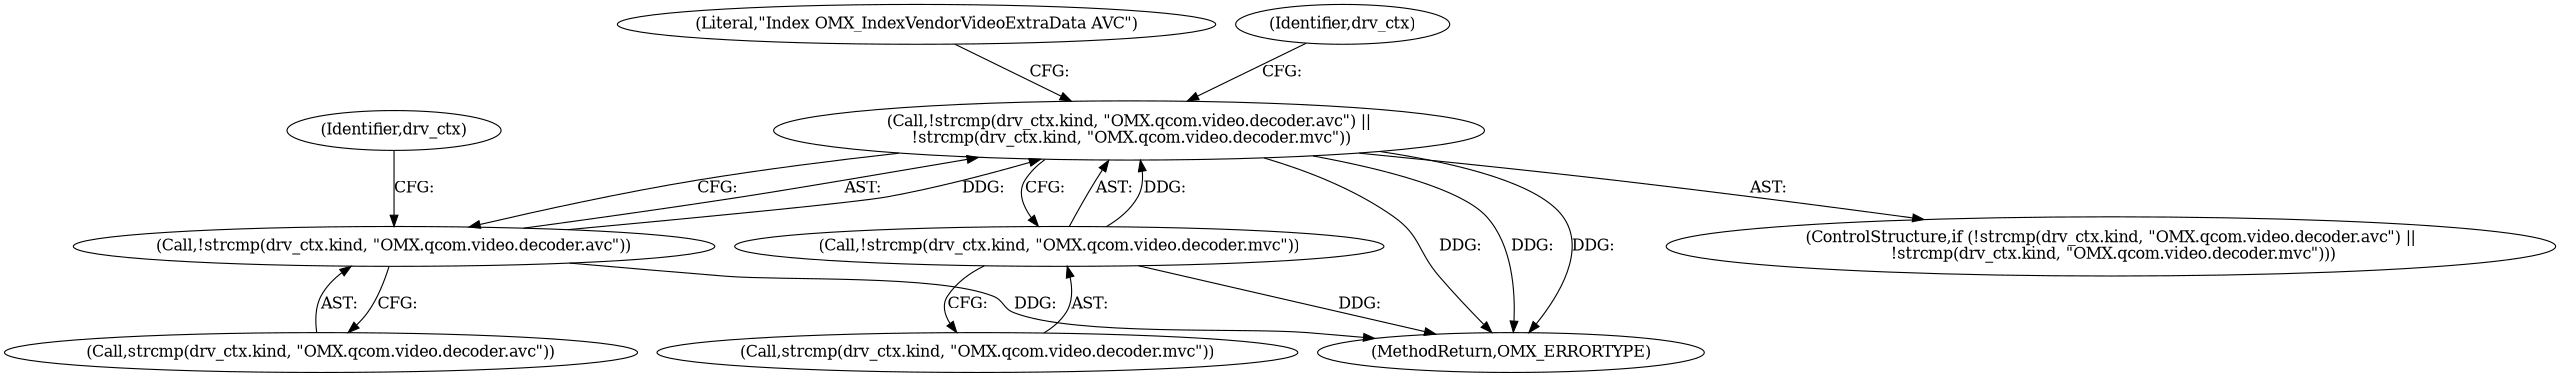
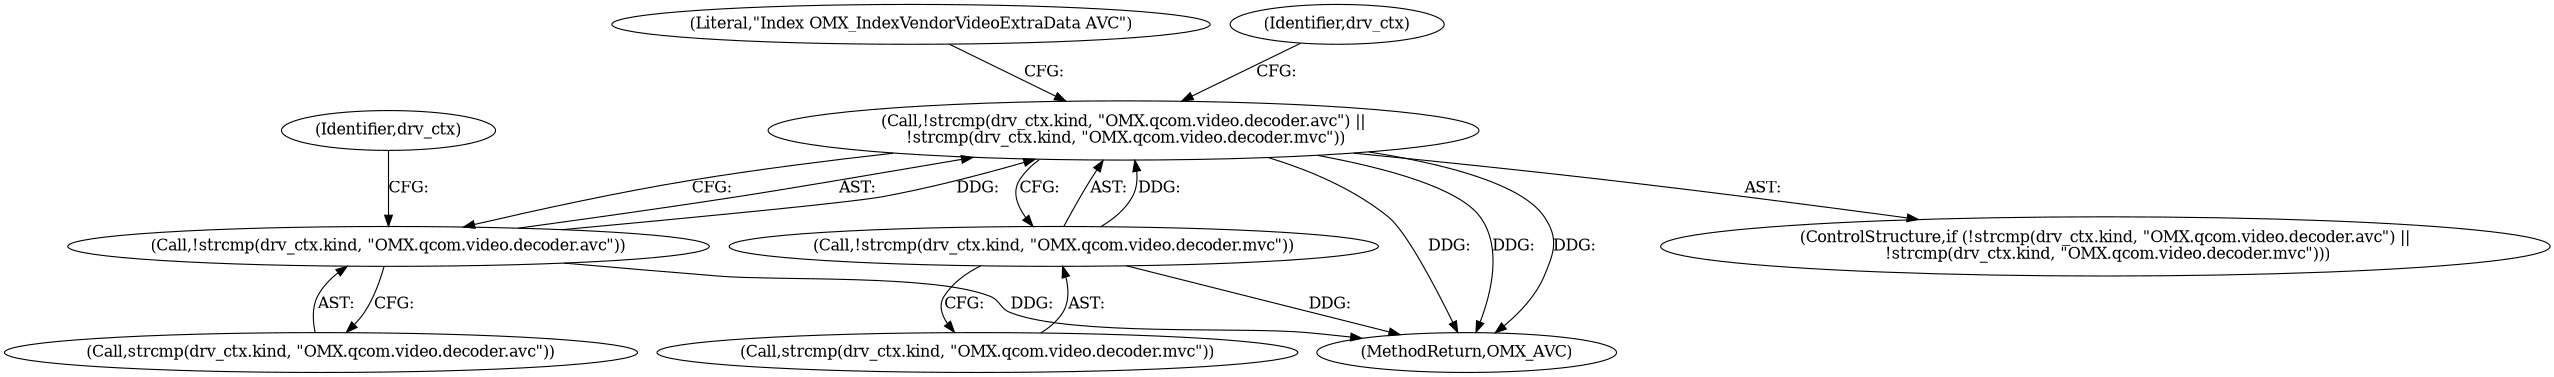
(1511, 353) -> (1467, 353)
